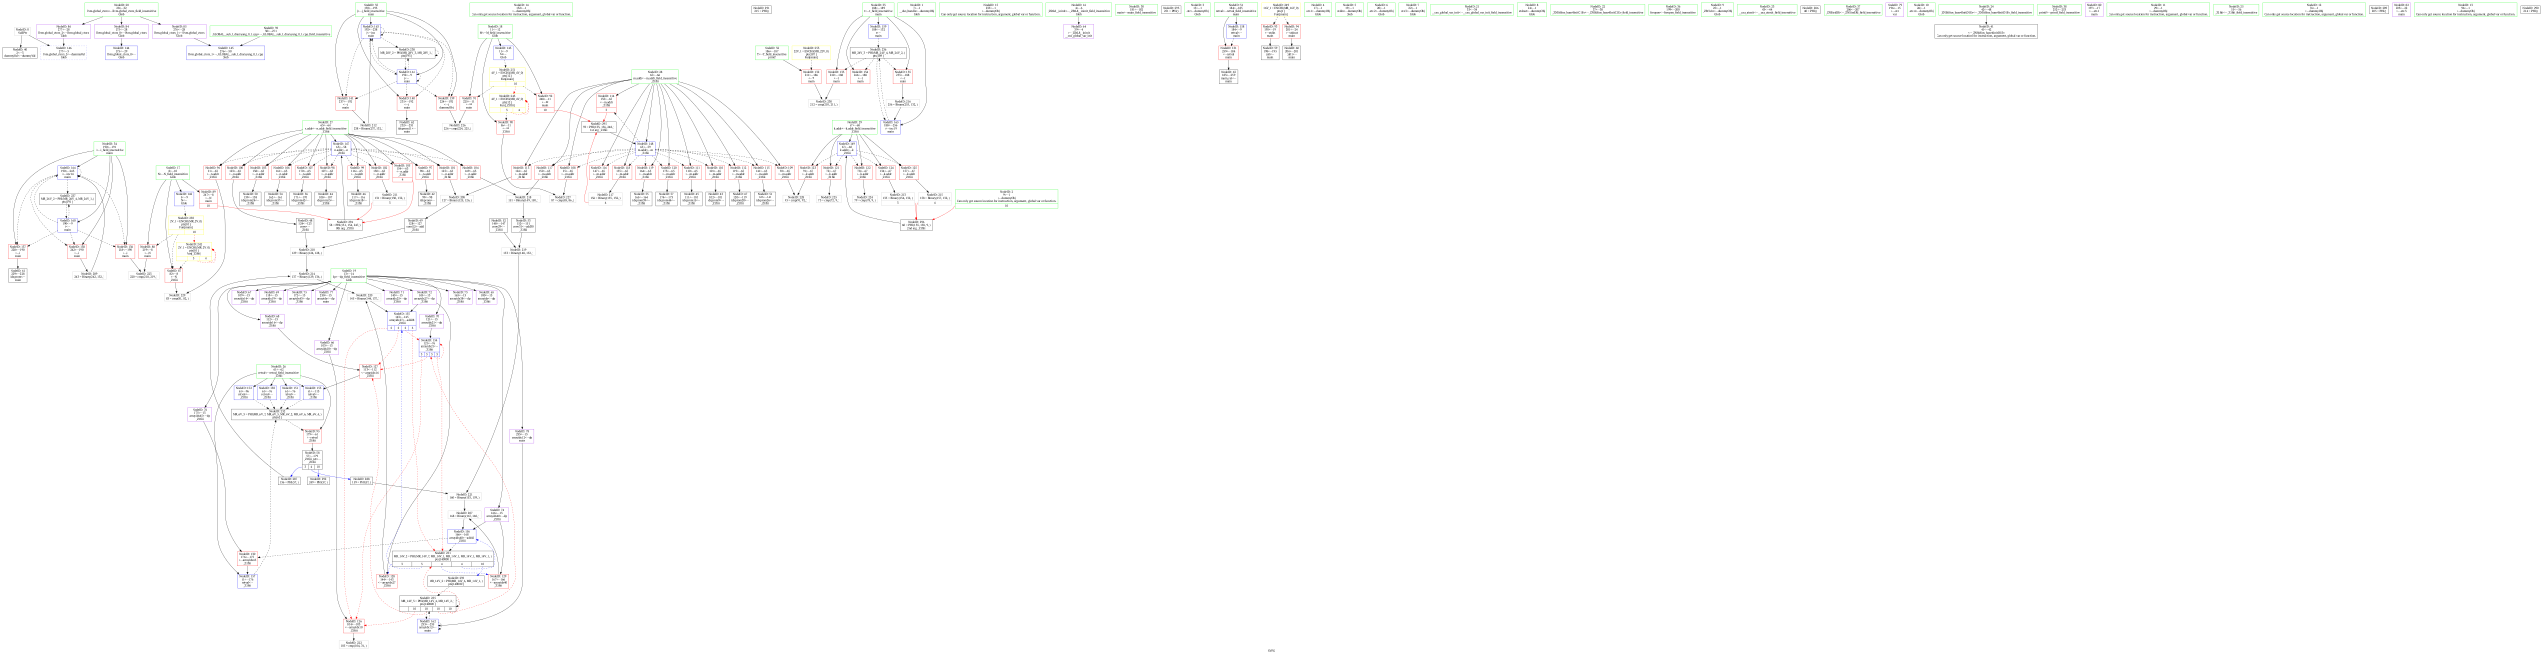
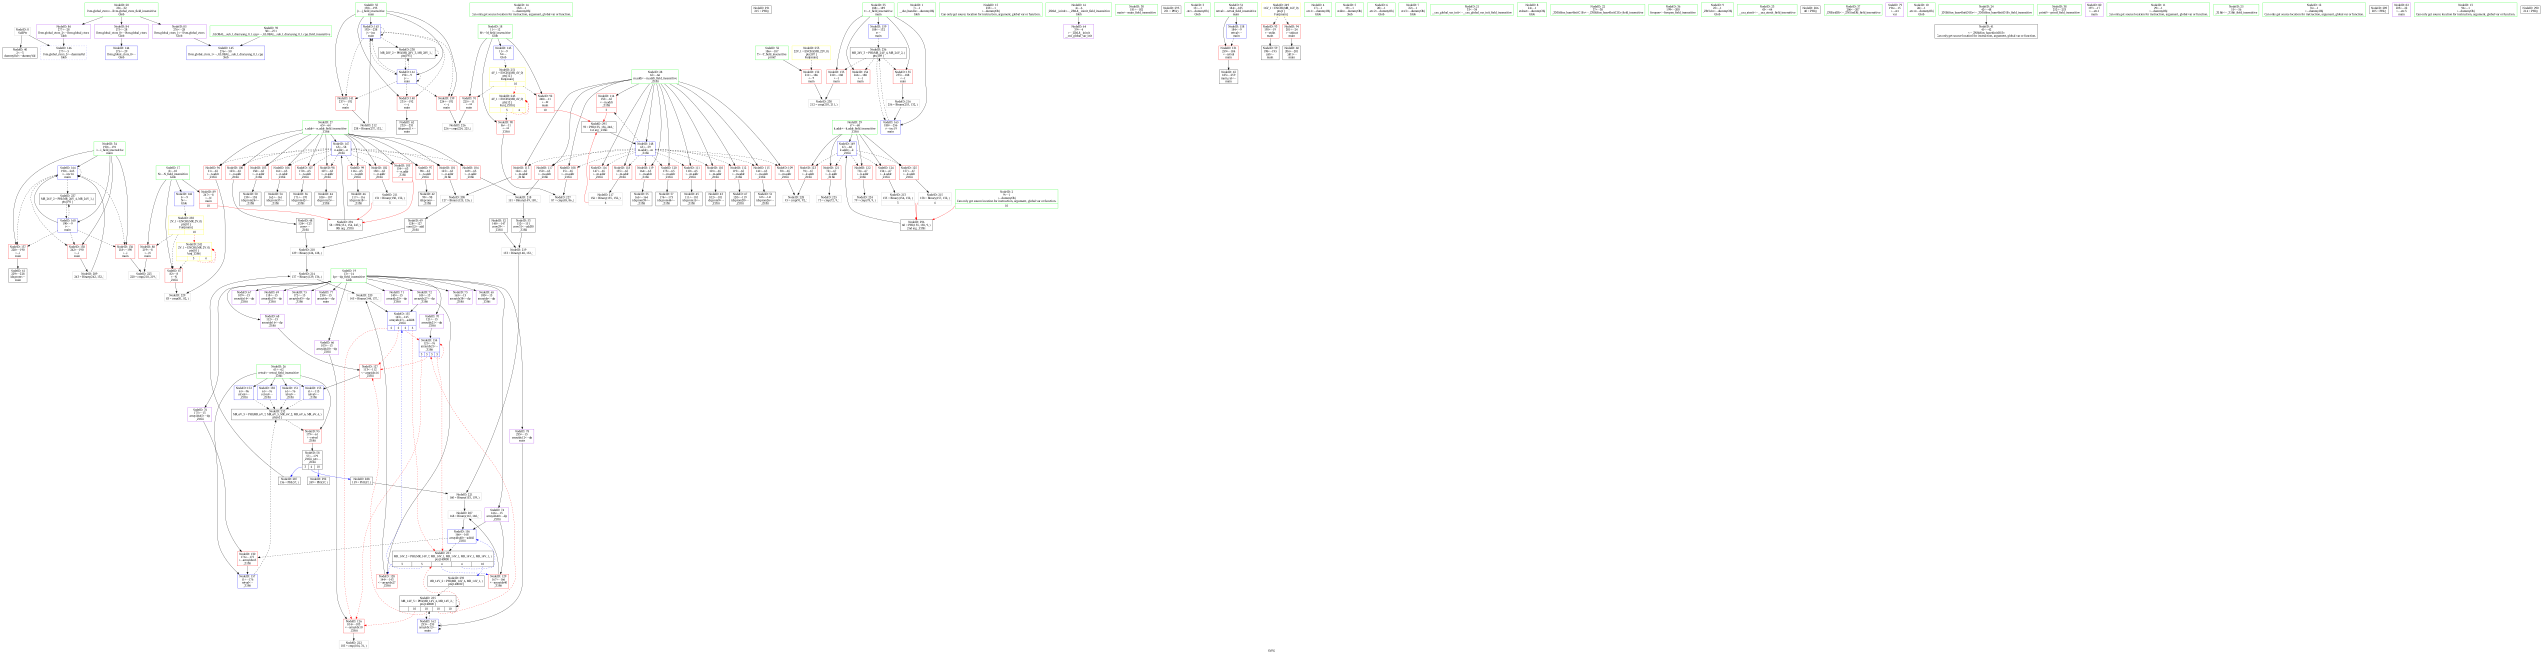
(446, 108) -> (446, 108)
(34, 200) -> (34, 200)
